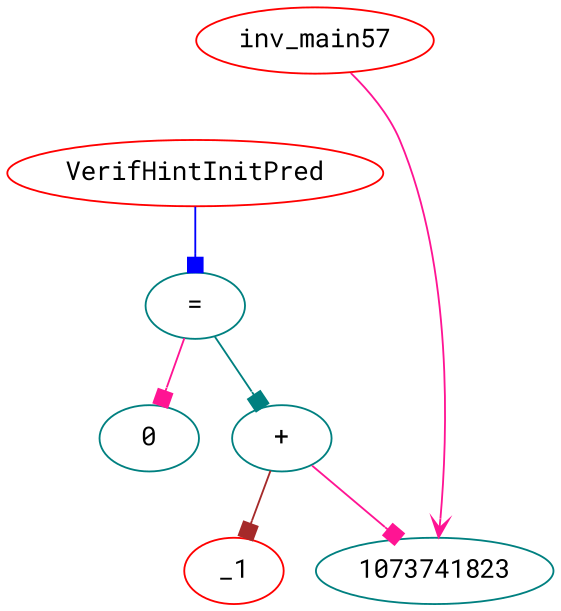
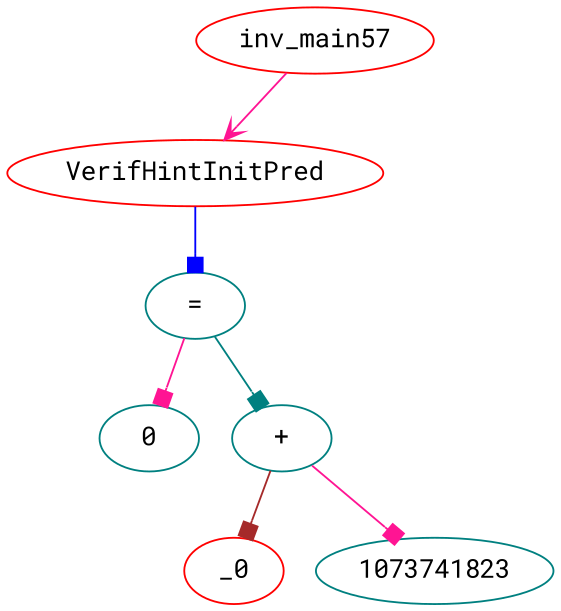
(437, 285) -> (262, 100)
(234, 571) -> (234, 571)
